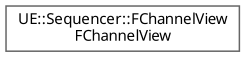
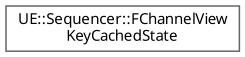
(123, 29) -> (123, 29)
